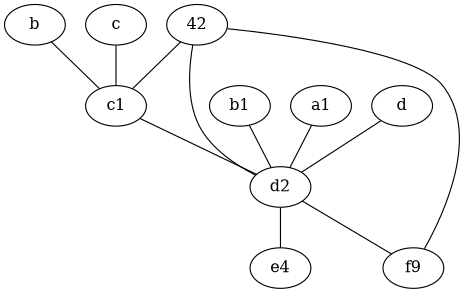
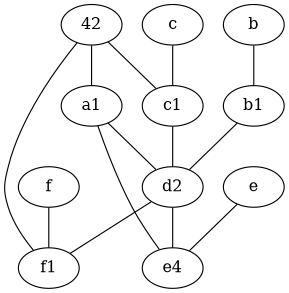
(75, 65) -> (254, 65)
(402, 106) -> none
(198, 123) -> (92, 65)
none -> (49, 187)
none -> (254, 187)
none -> (124, 190)
(413, 268) -> (49, 268)
